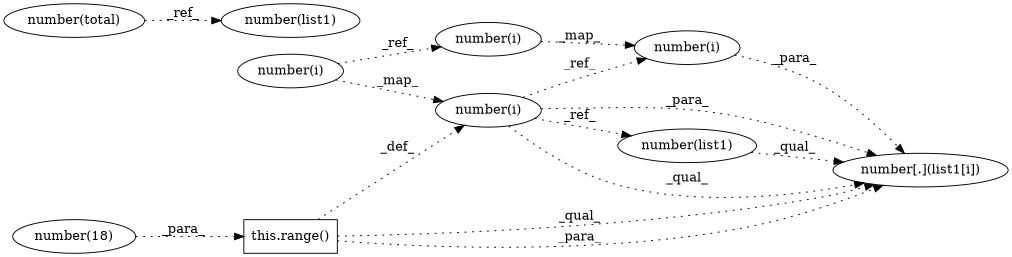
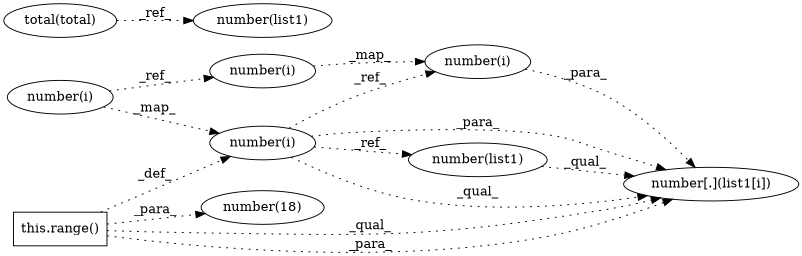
(74, 21) -> (60, 21)
(185, 236) -> (151, 219)
